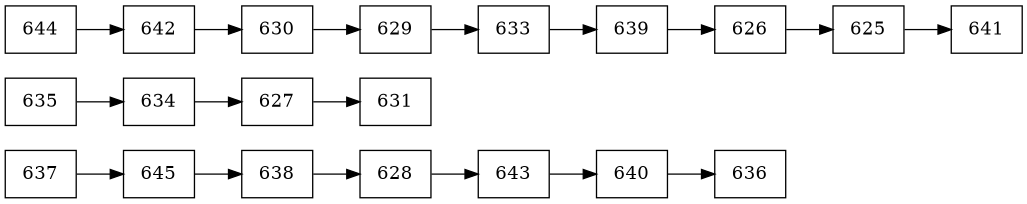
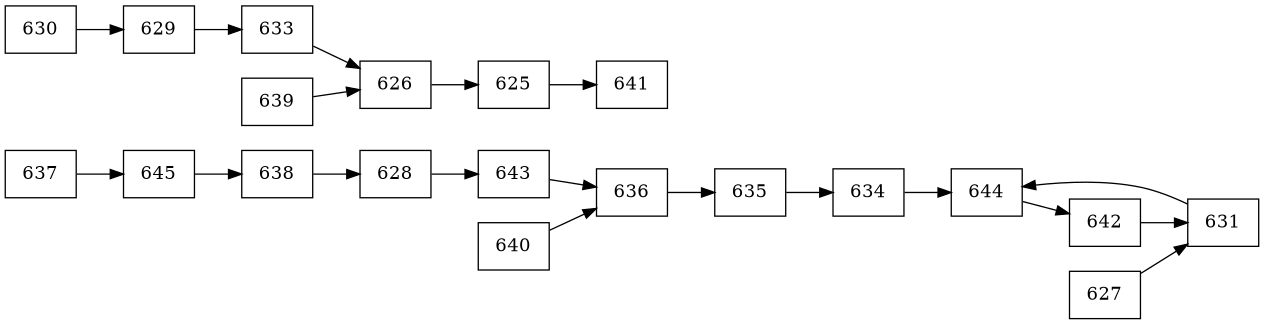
(212, 30) -> (1158, 223)
(566, 30) -> (330, 54)
(212, 102) -> (921, 192)
(566, 174) -> (566, 182)
none -> (1113, 183)
none -> (685, 192)
